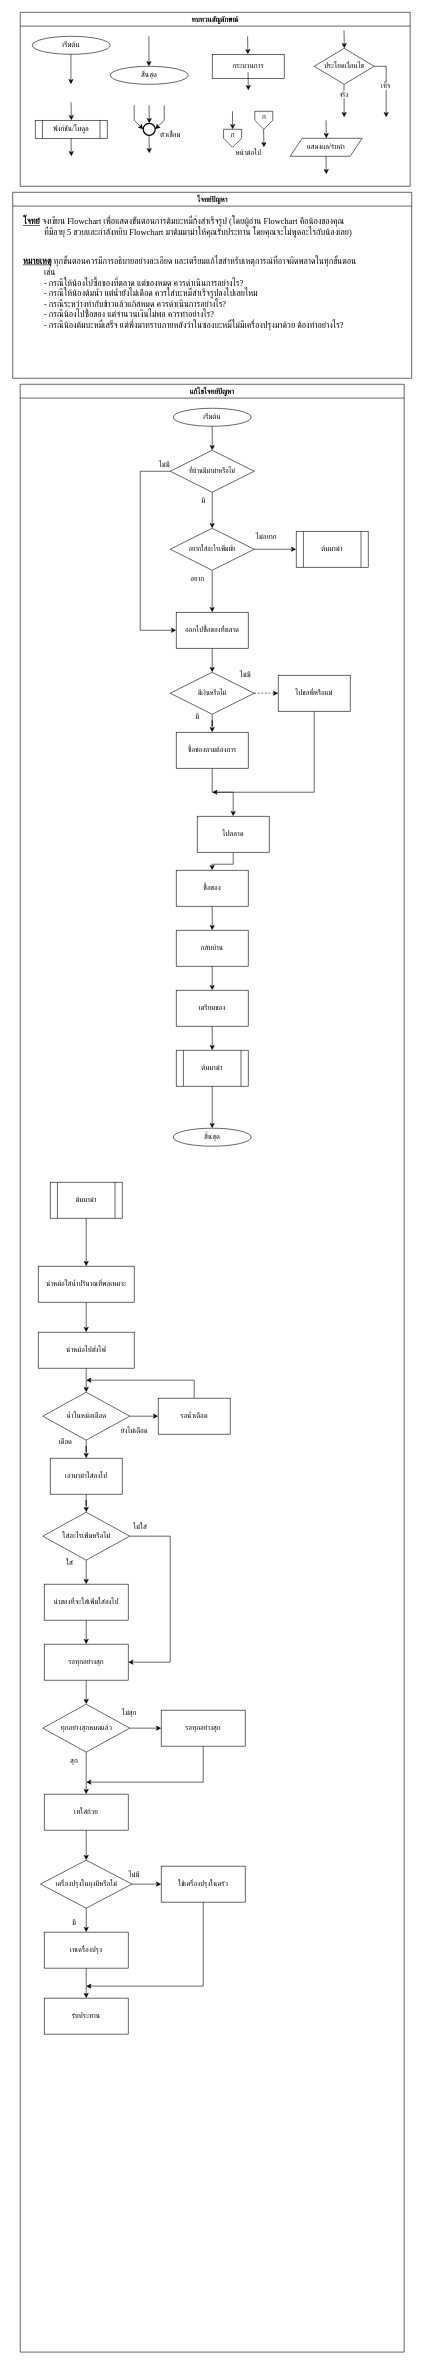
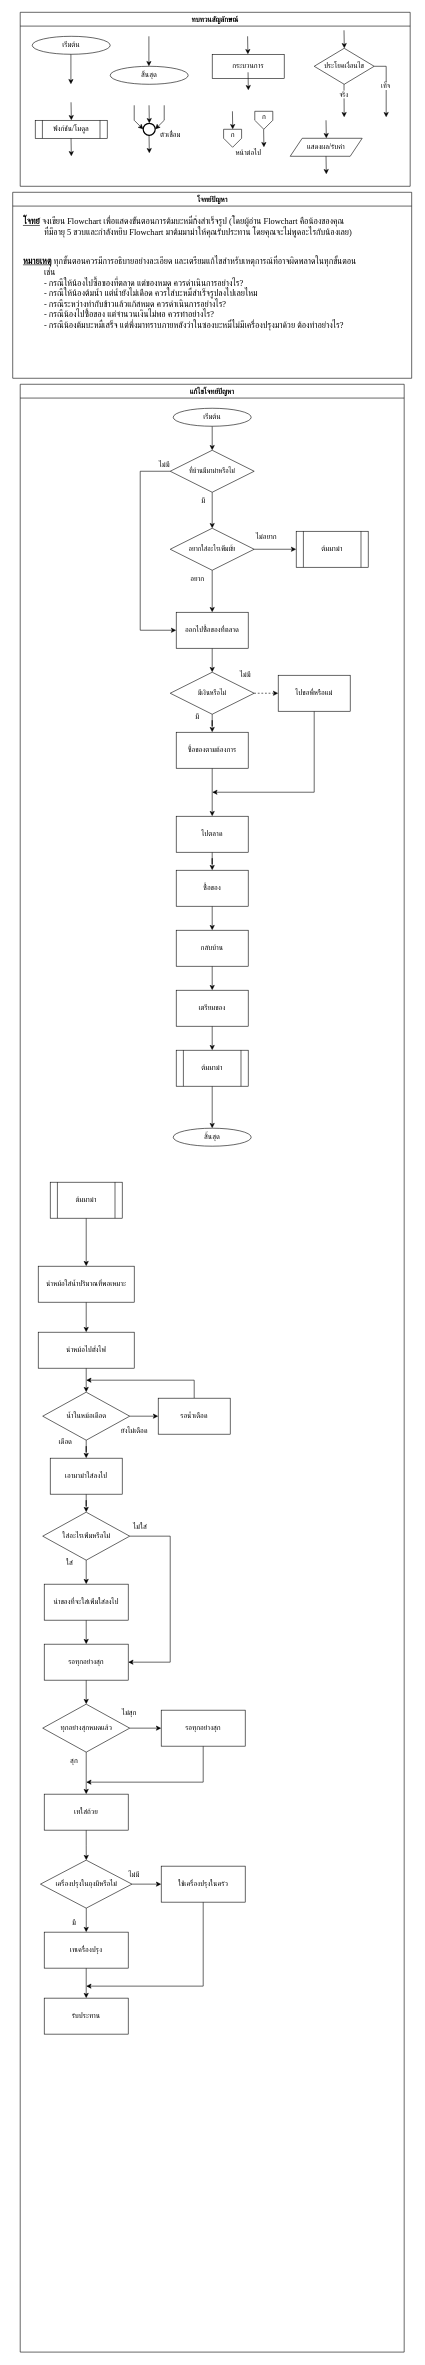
(233, 834) -> (212, 834)
